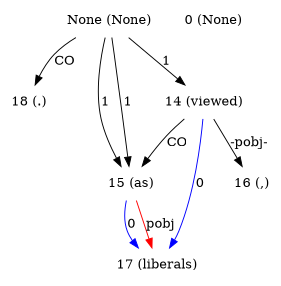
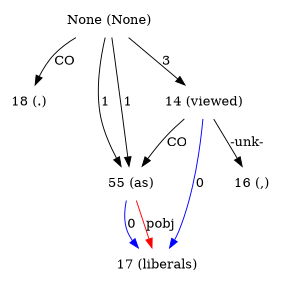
(213, 21) -> none
(167, 61) -> (167, 61)
(249, 143) -> (247, 143)
(131, 183) -> (131, 183)
